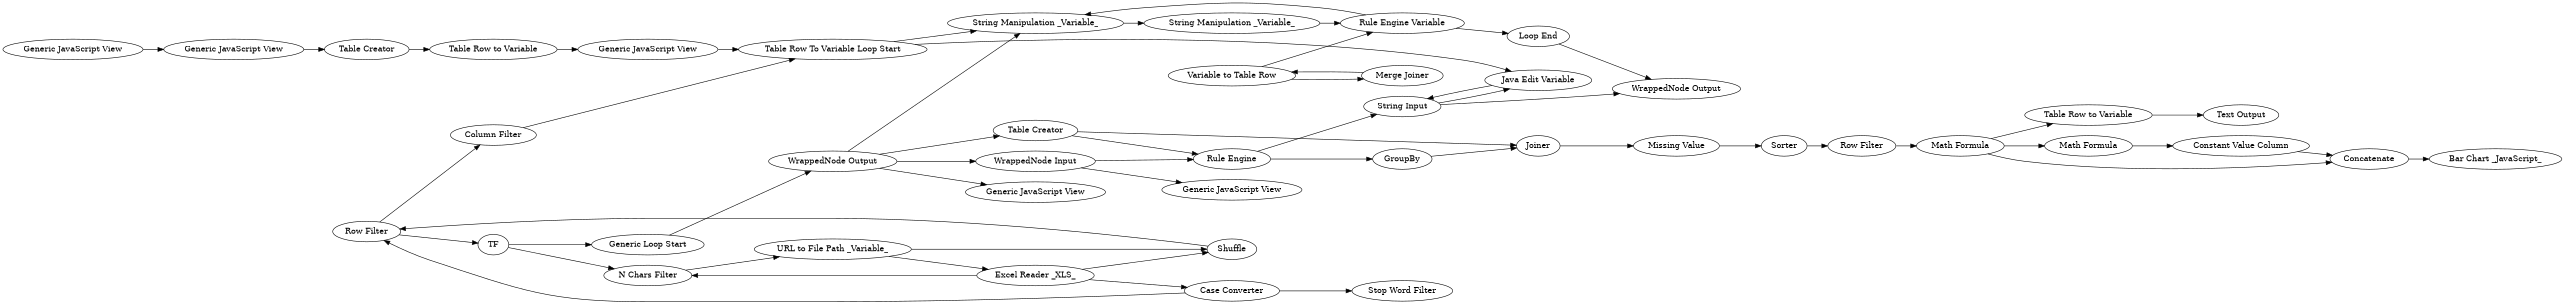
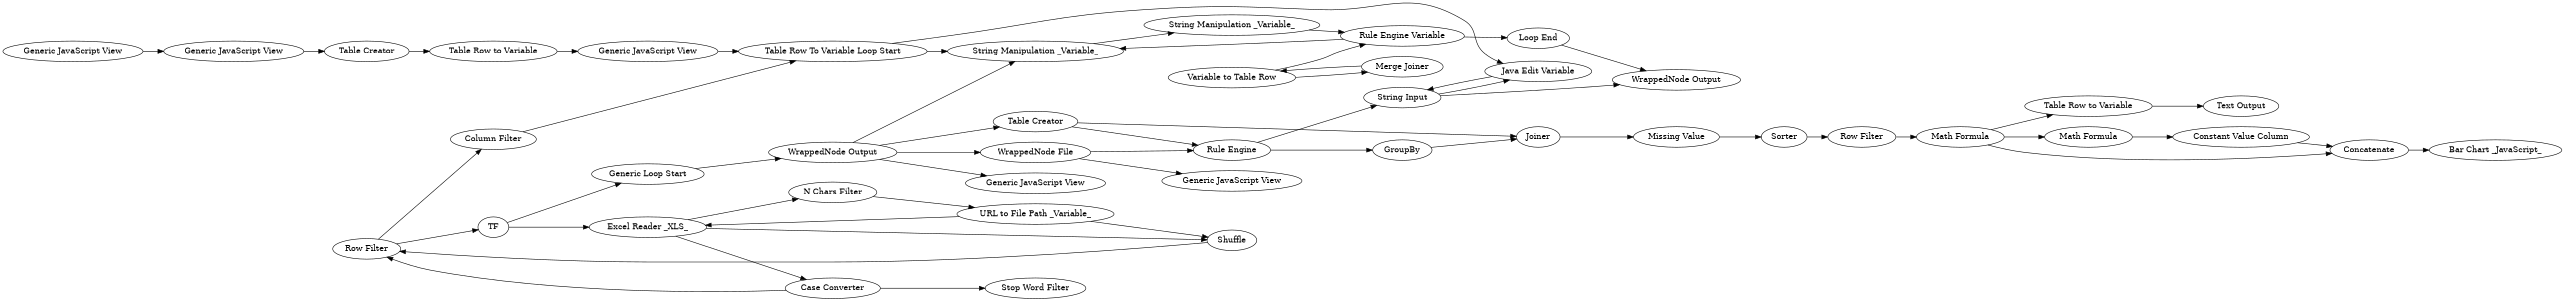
(1035, 161) -> (1035, 152)
(558, 258) -> (546, 227)
